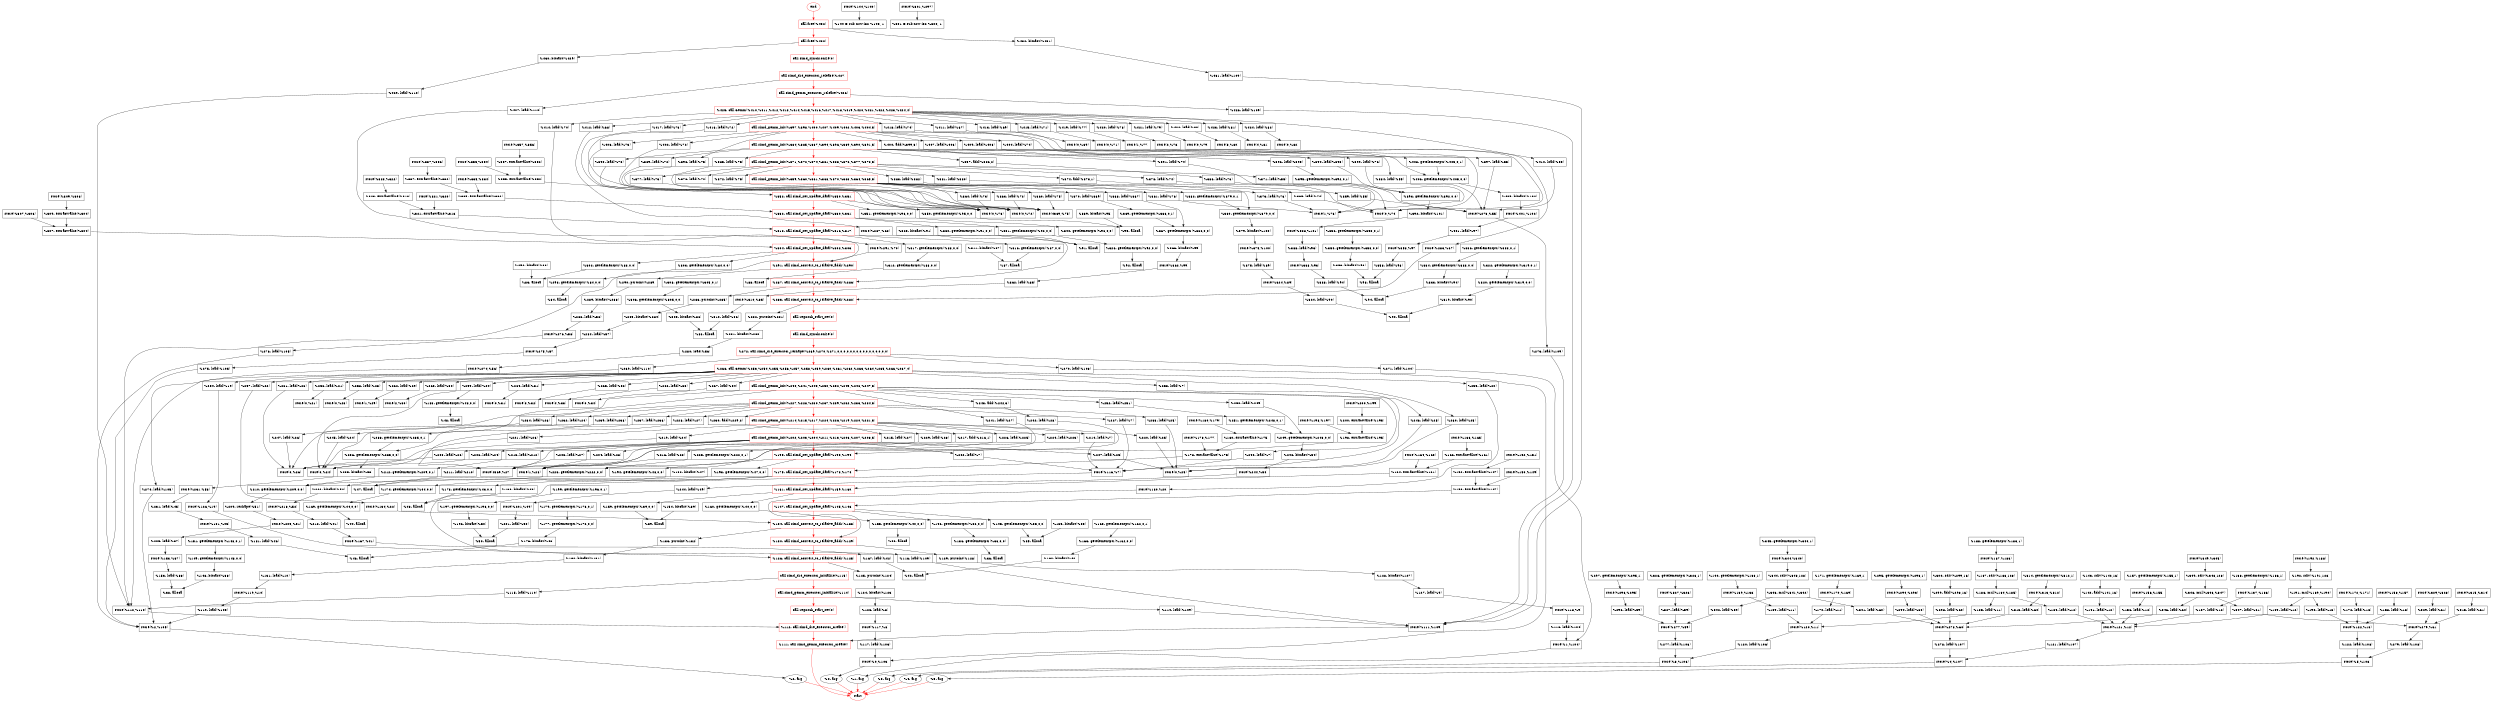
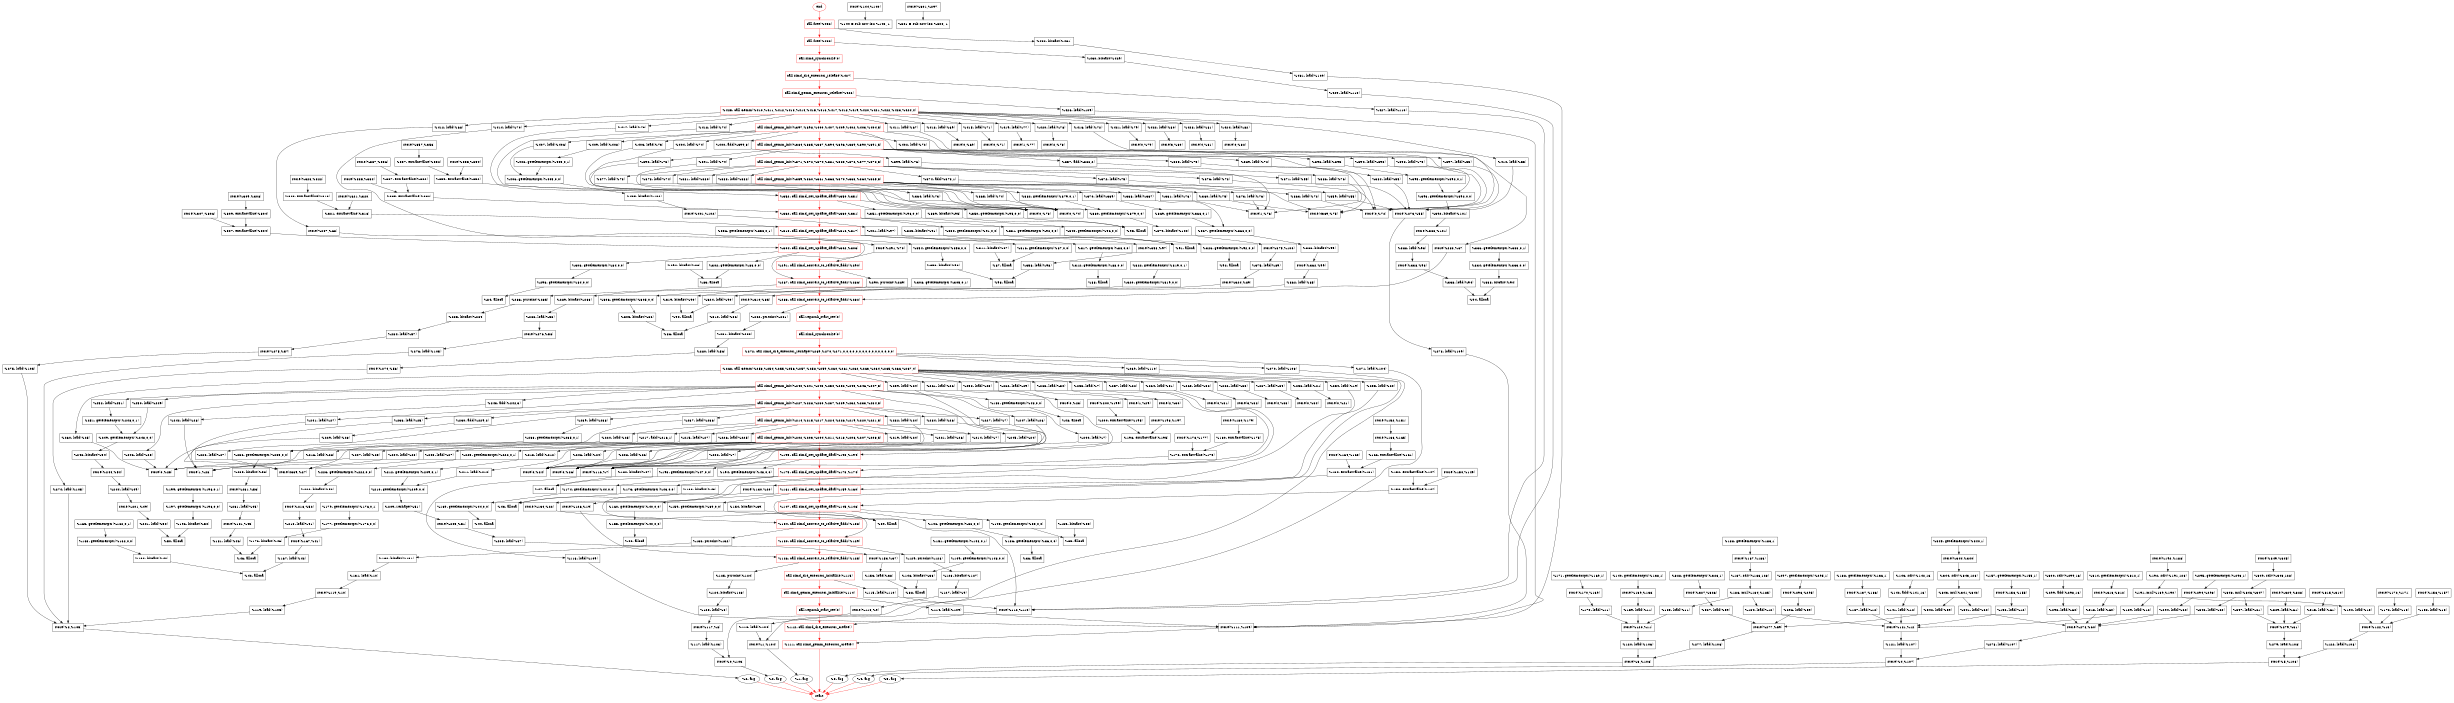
(1062, 438) -> none
(1500, 463) -> (1391, 428)
